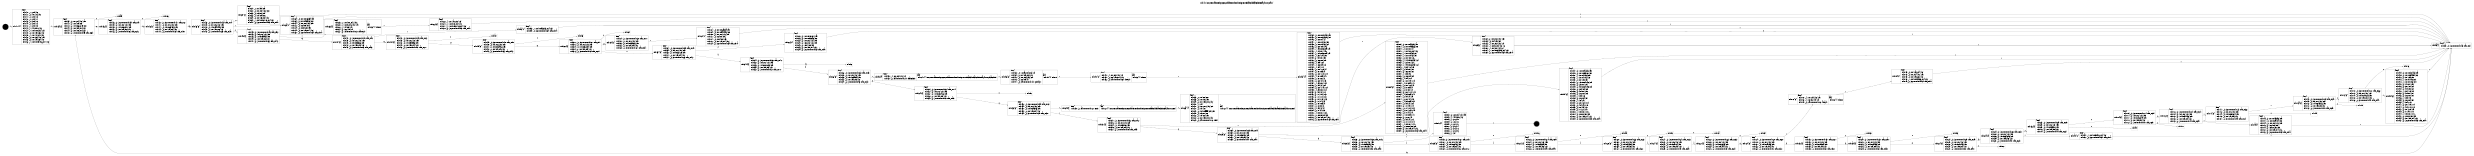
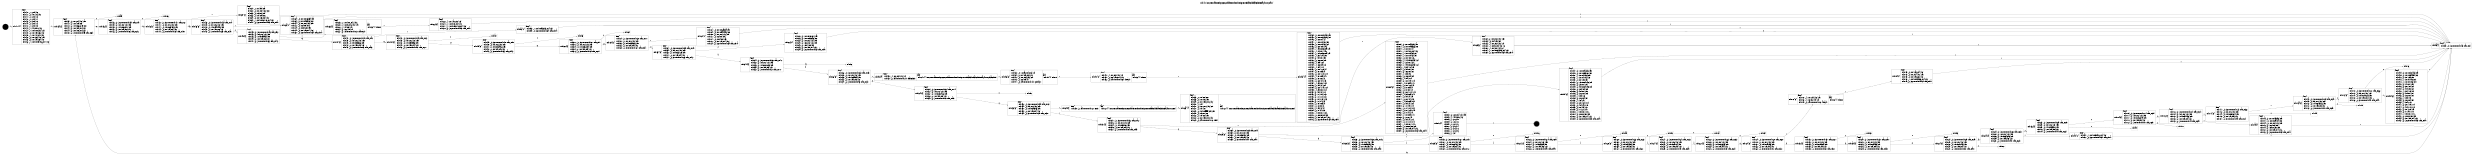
(235, 21) -> (212, 16)
(627, 53) -> (650, 48)
